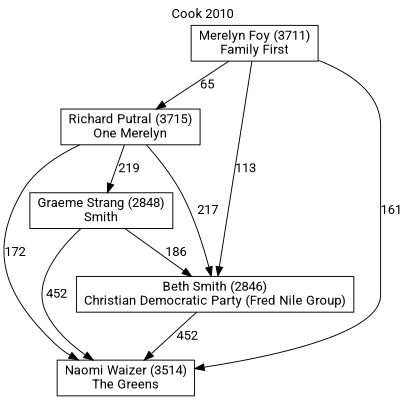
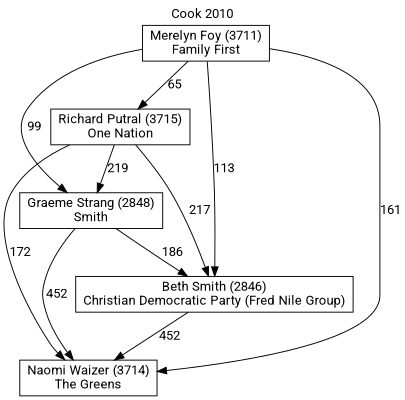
none -> (41, 94)
(131, 127) -> (120, 127)
(126, 378) -> (88, 378)
